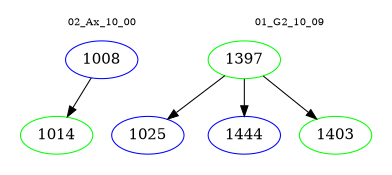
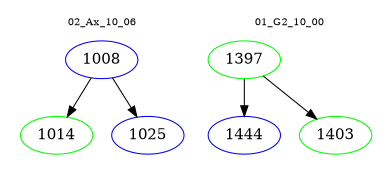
(102, 23) -> (102, 23)
(290, 23) -> (290, 23)
(207, 89) -> (122, 93)
